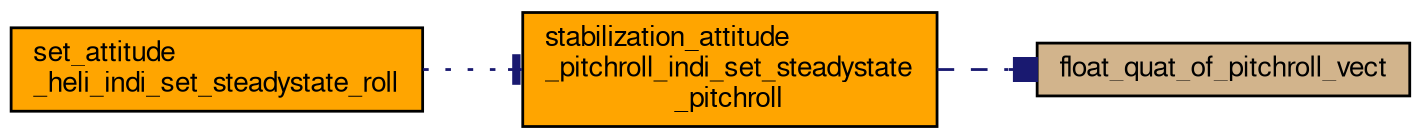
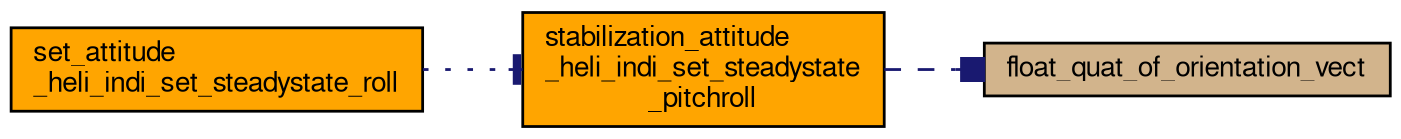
(730, 70) -> (703, 70)
(1223, 70) -> (1187, 70)
